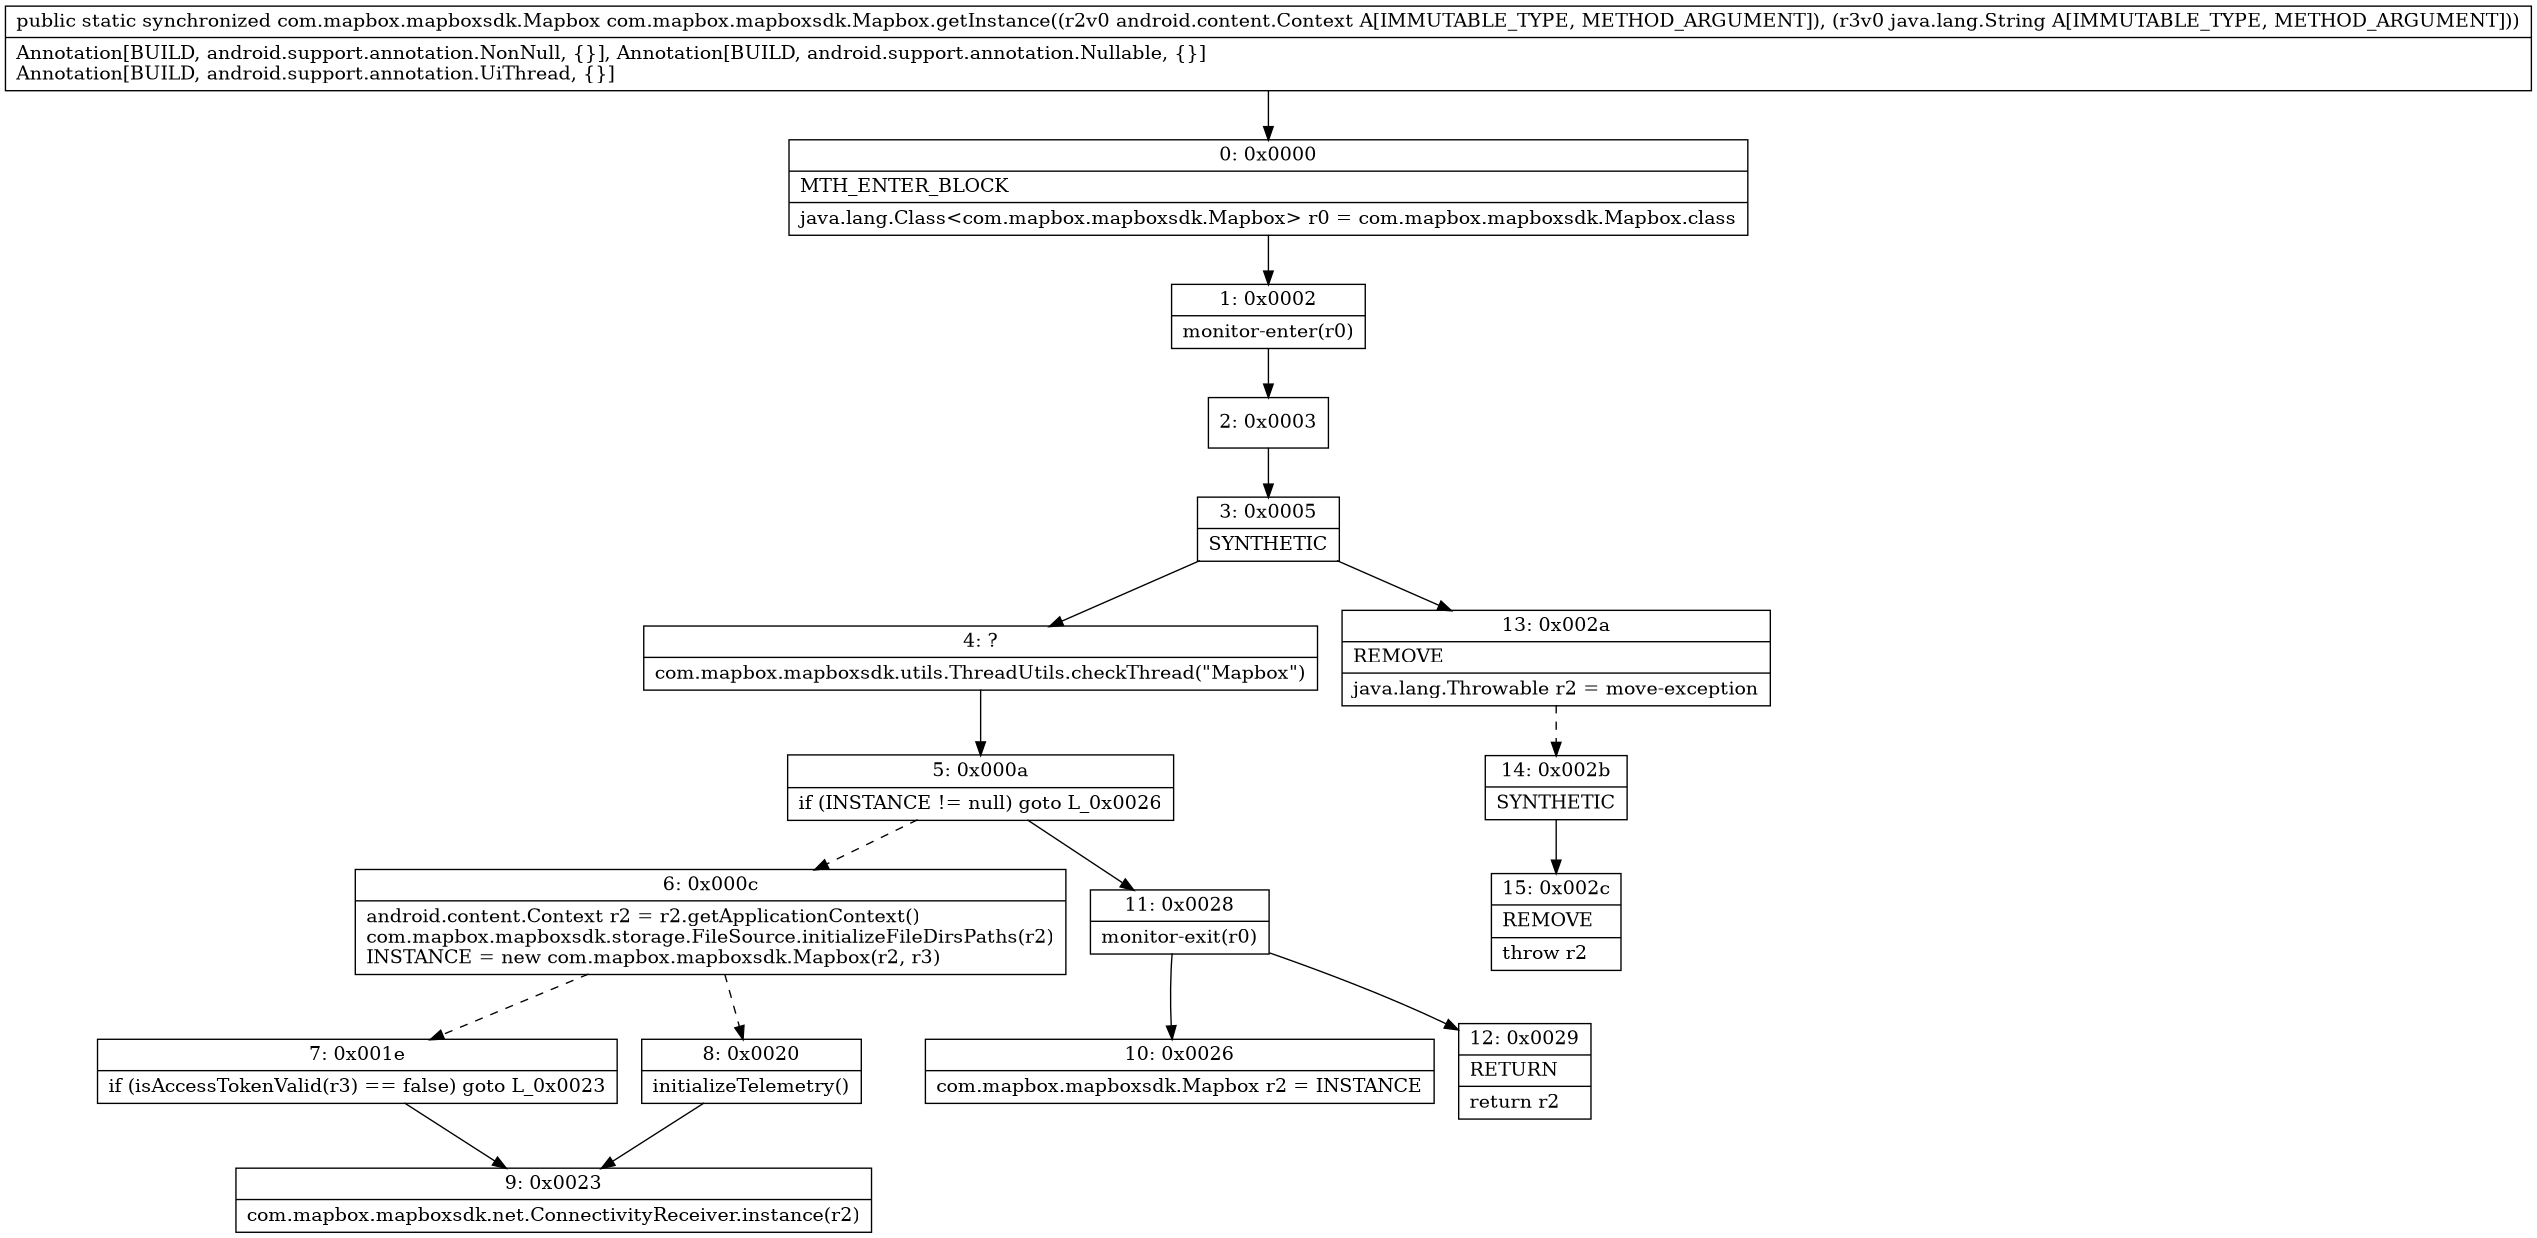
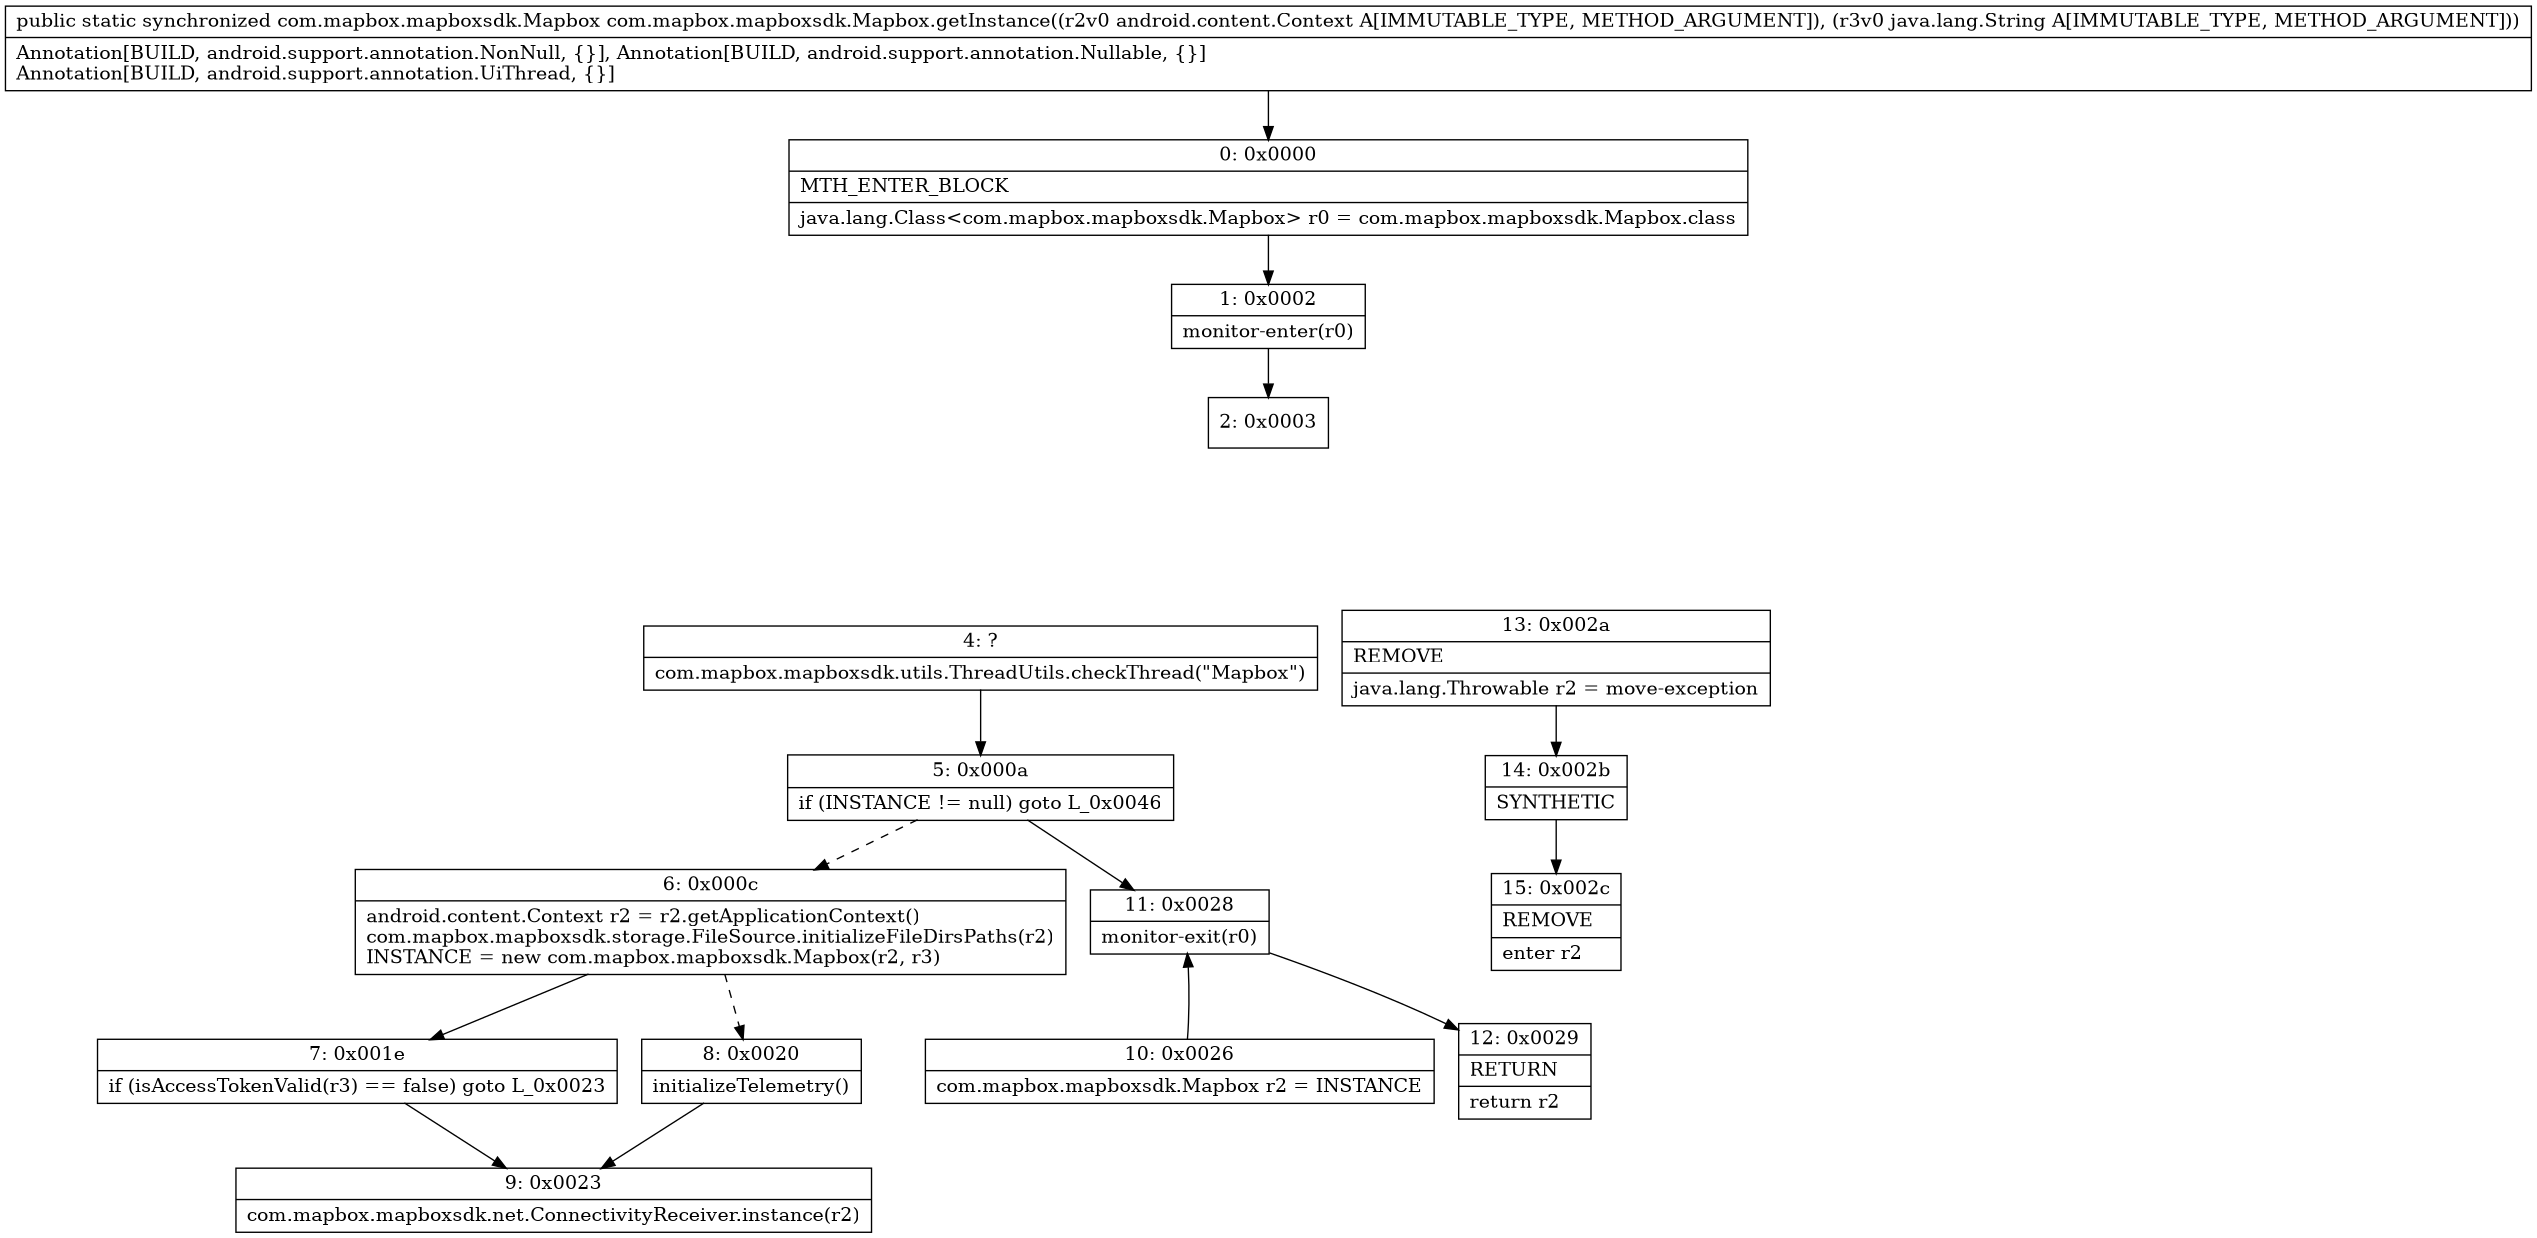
(1268, 529) -> none
(1556, 724) -> (1556, 724)
(981, 803) -> (981, 803)
(1545, 953) -> (1543, 953)
(1171, 989) -> (1189, 1003)
(516, 1004) -> (516, 1004)
